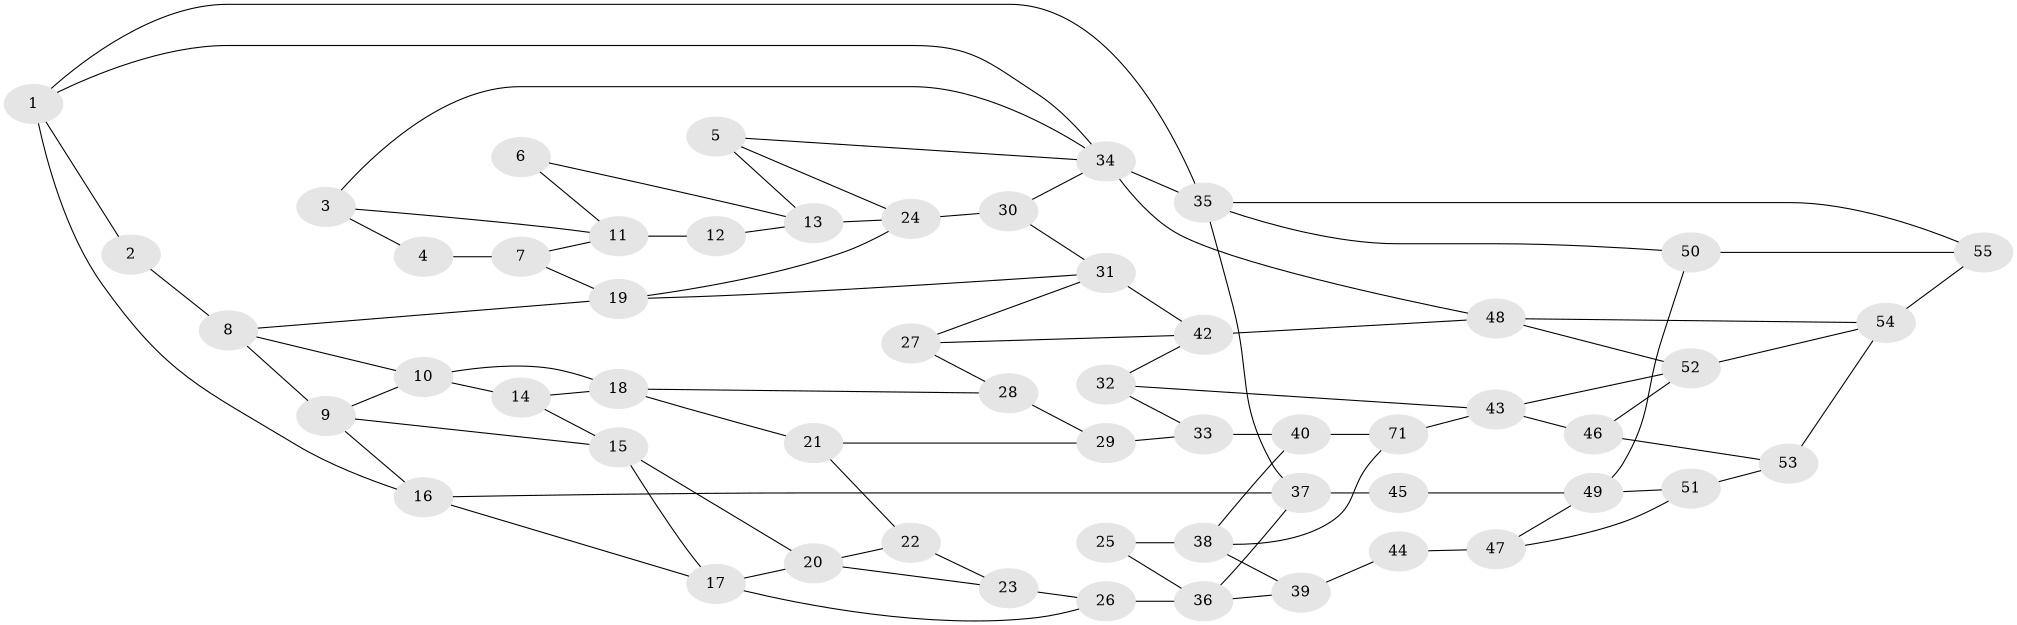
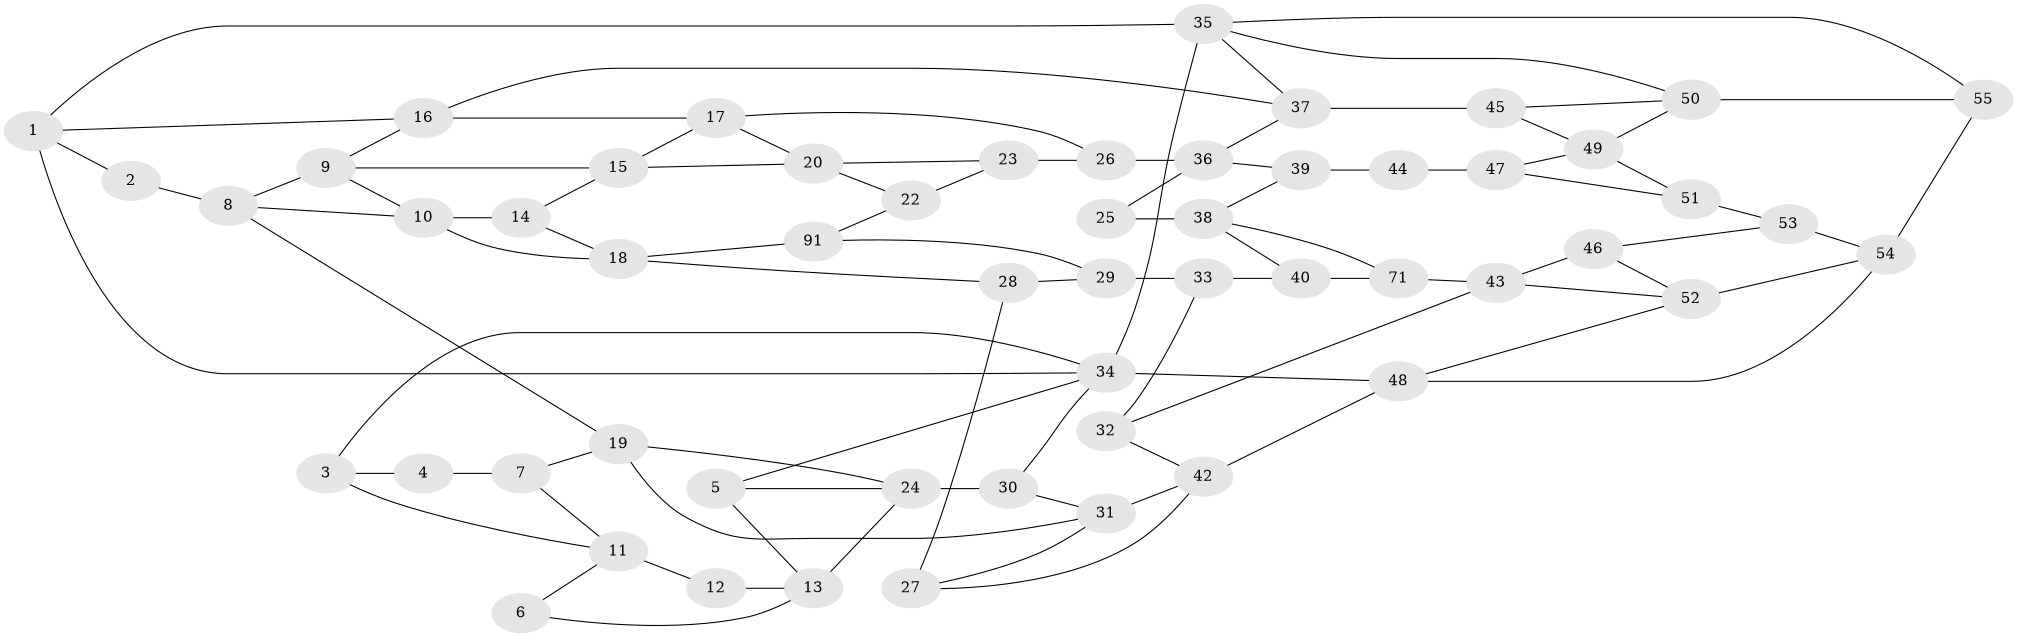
none -> (1594, 104)
(814, 443) -> (814, 242)
